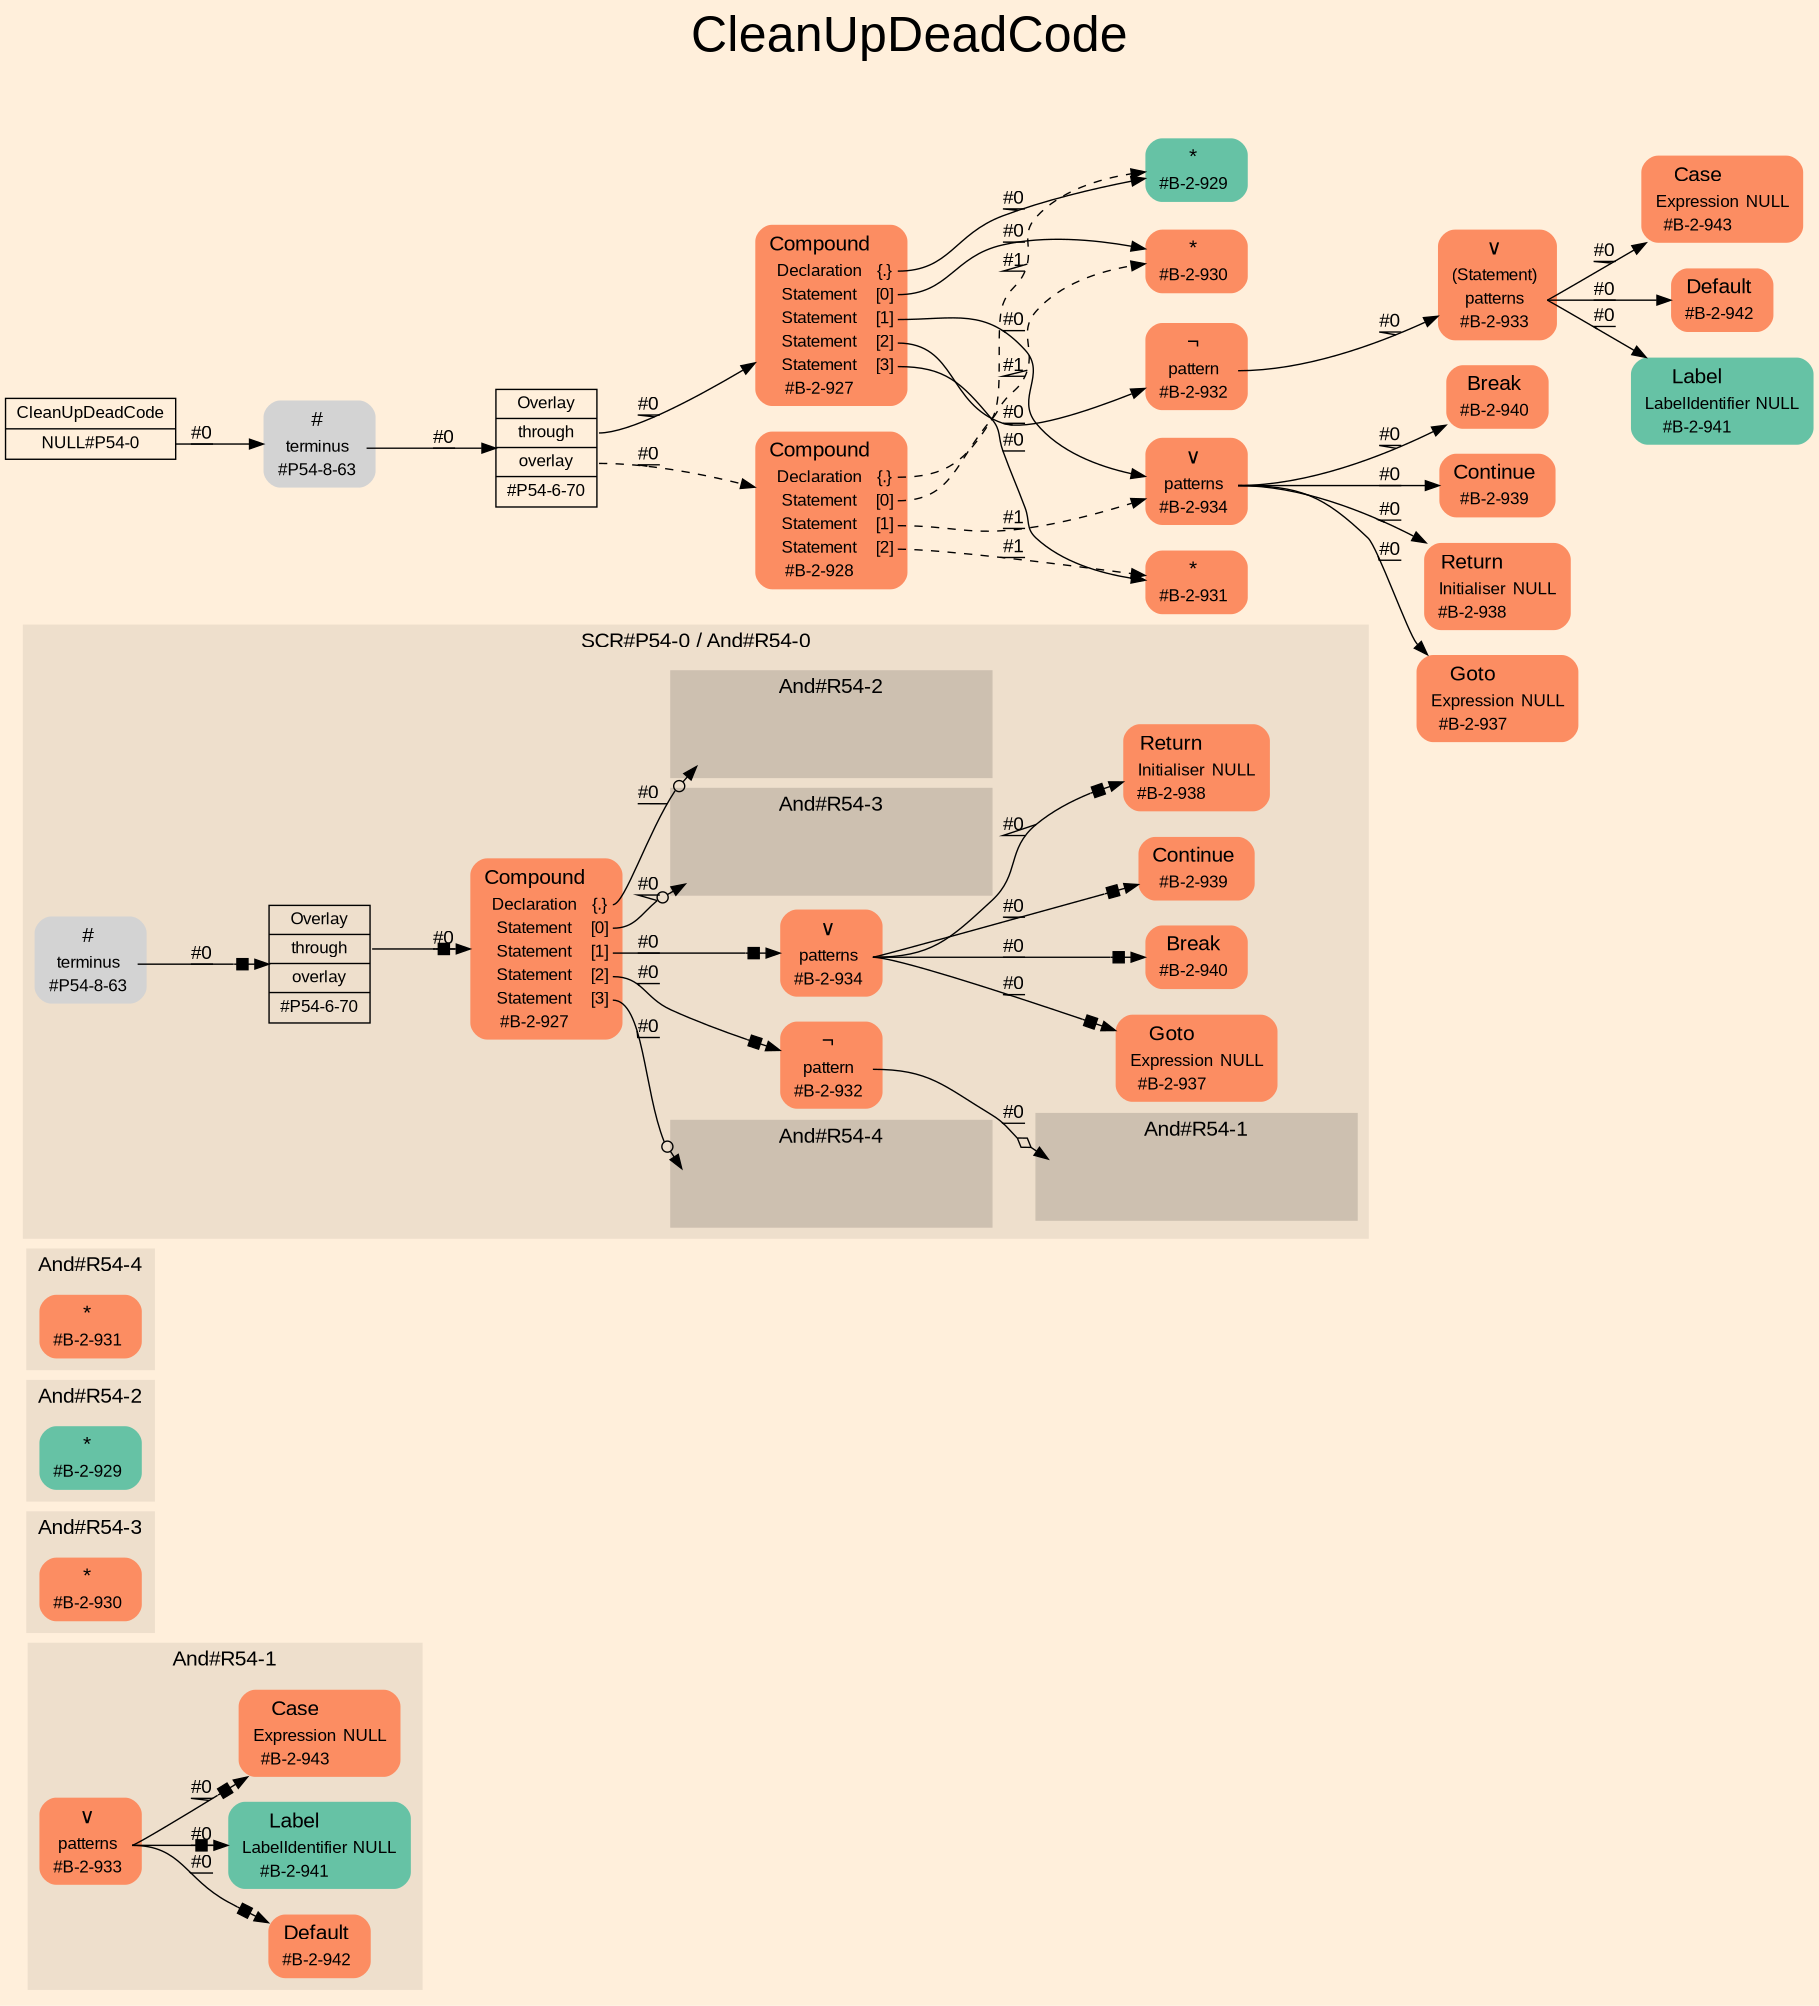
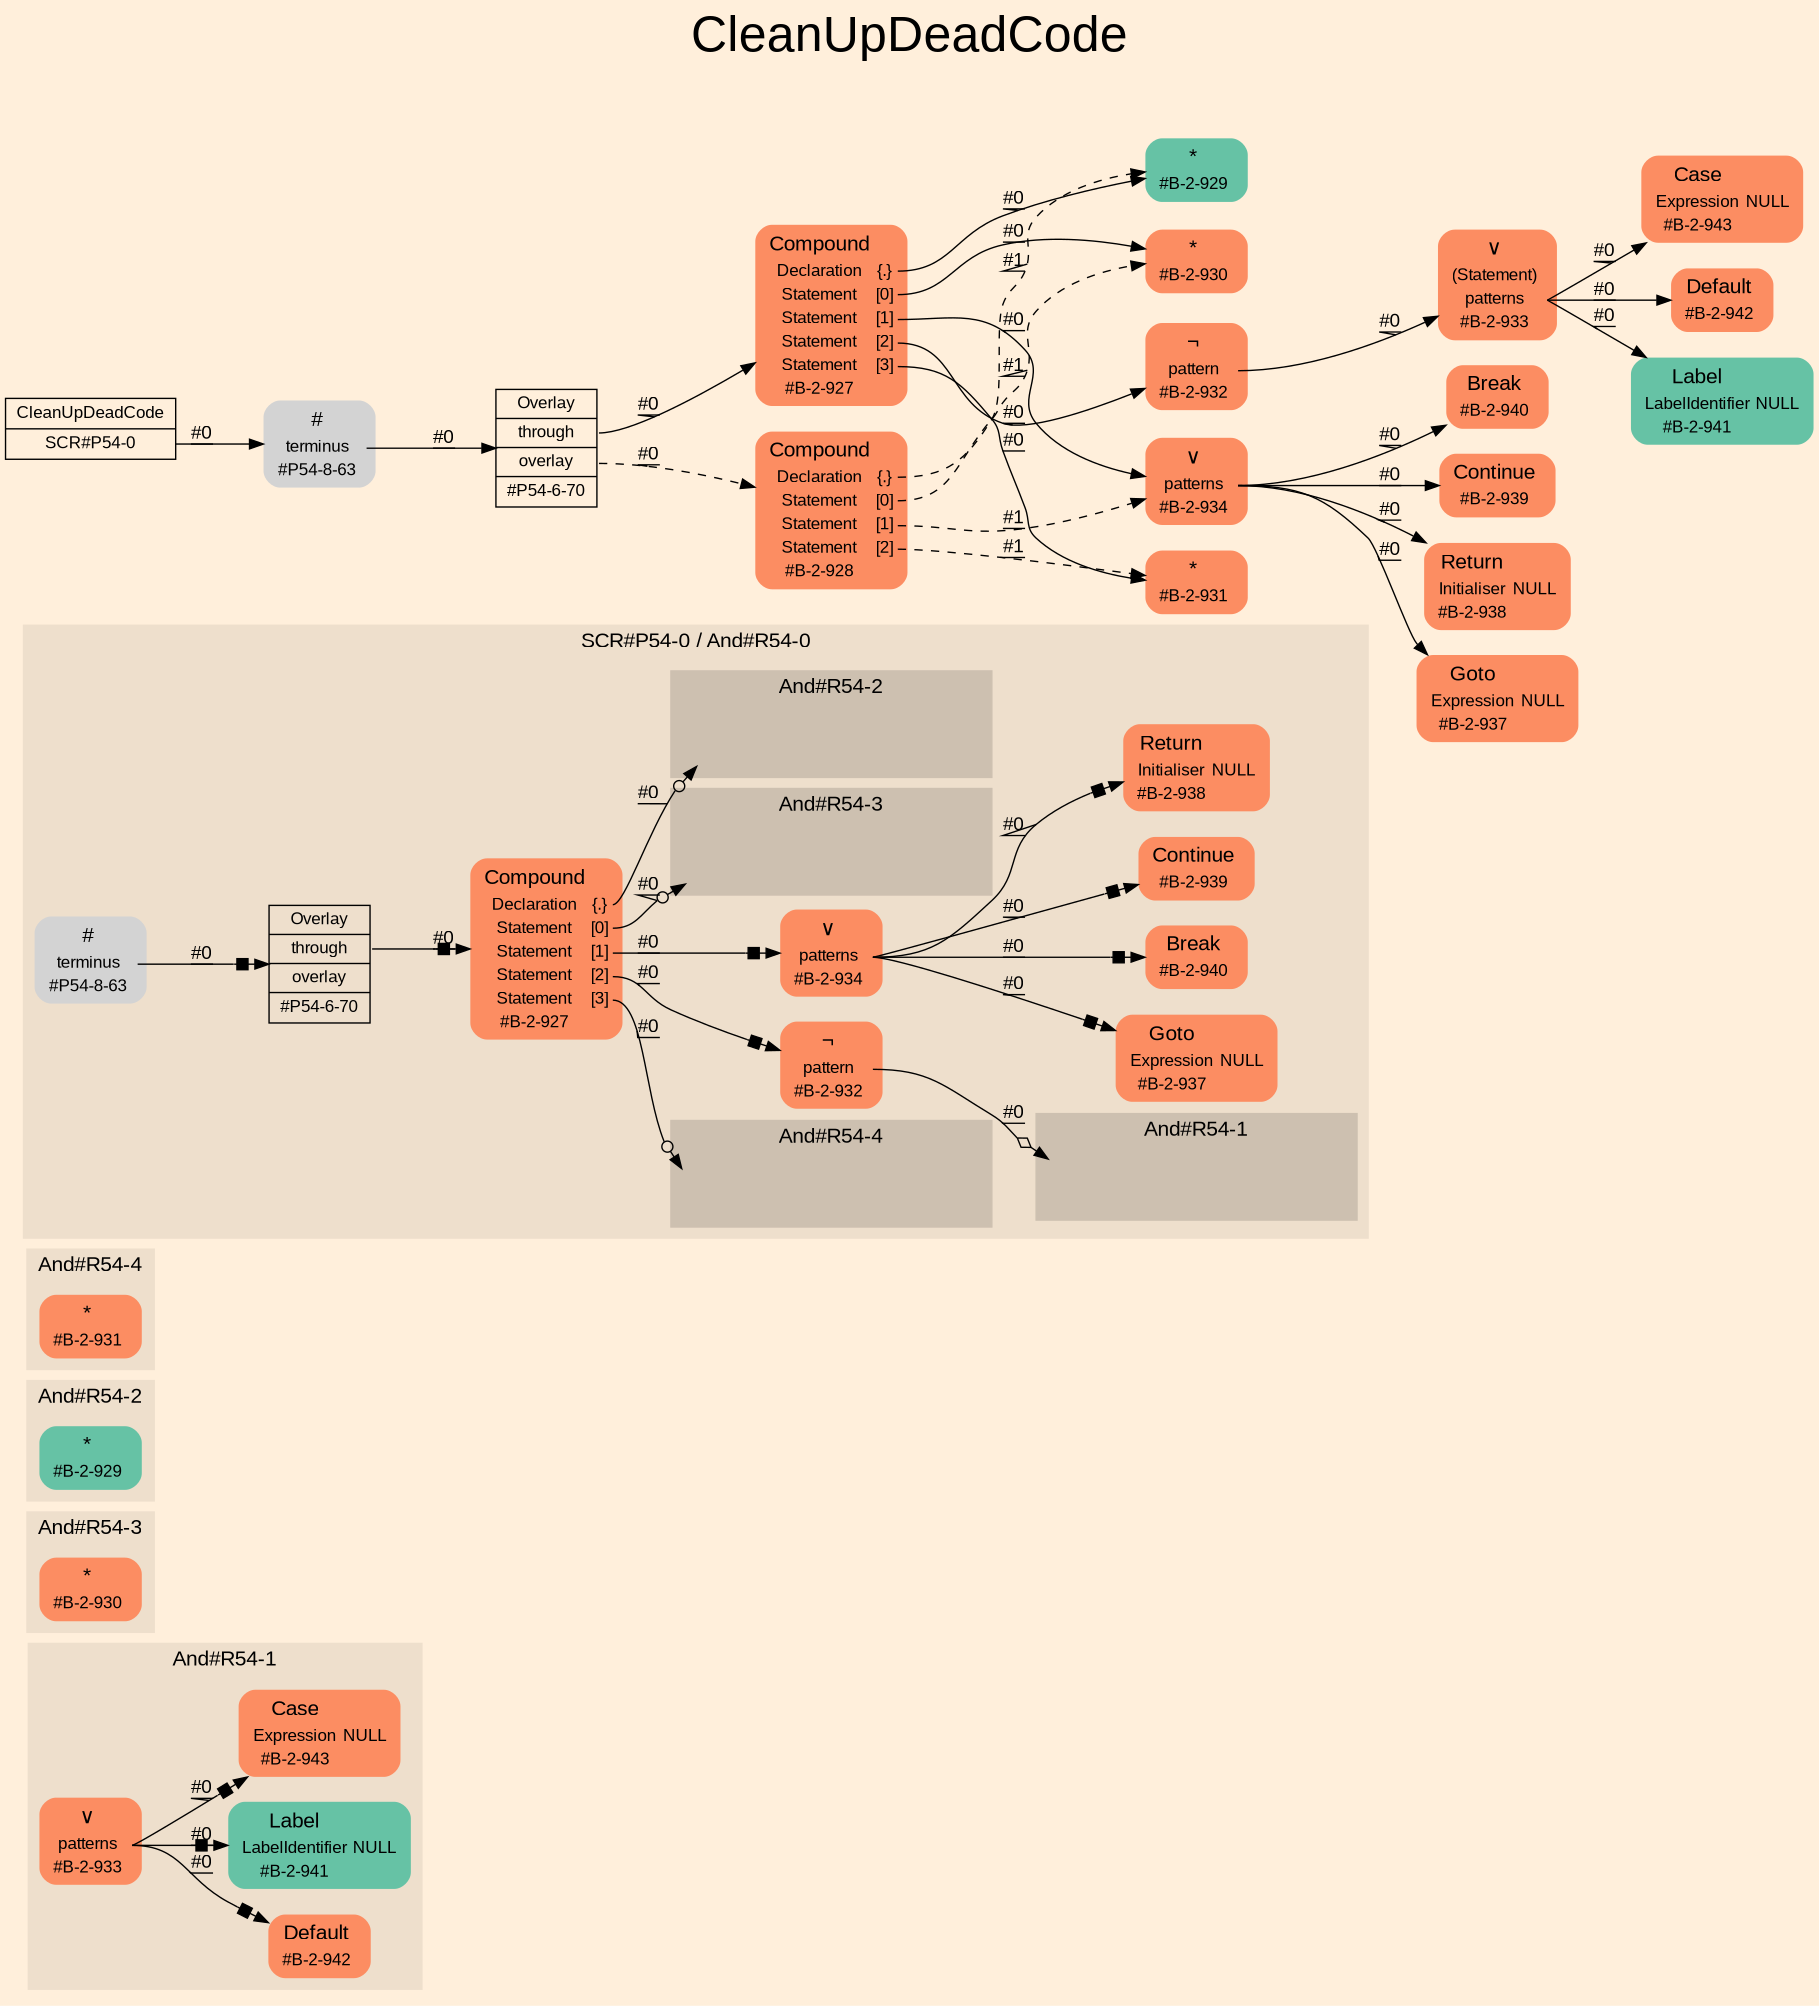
(91, 443) -> (91, 443)
